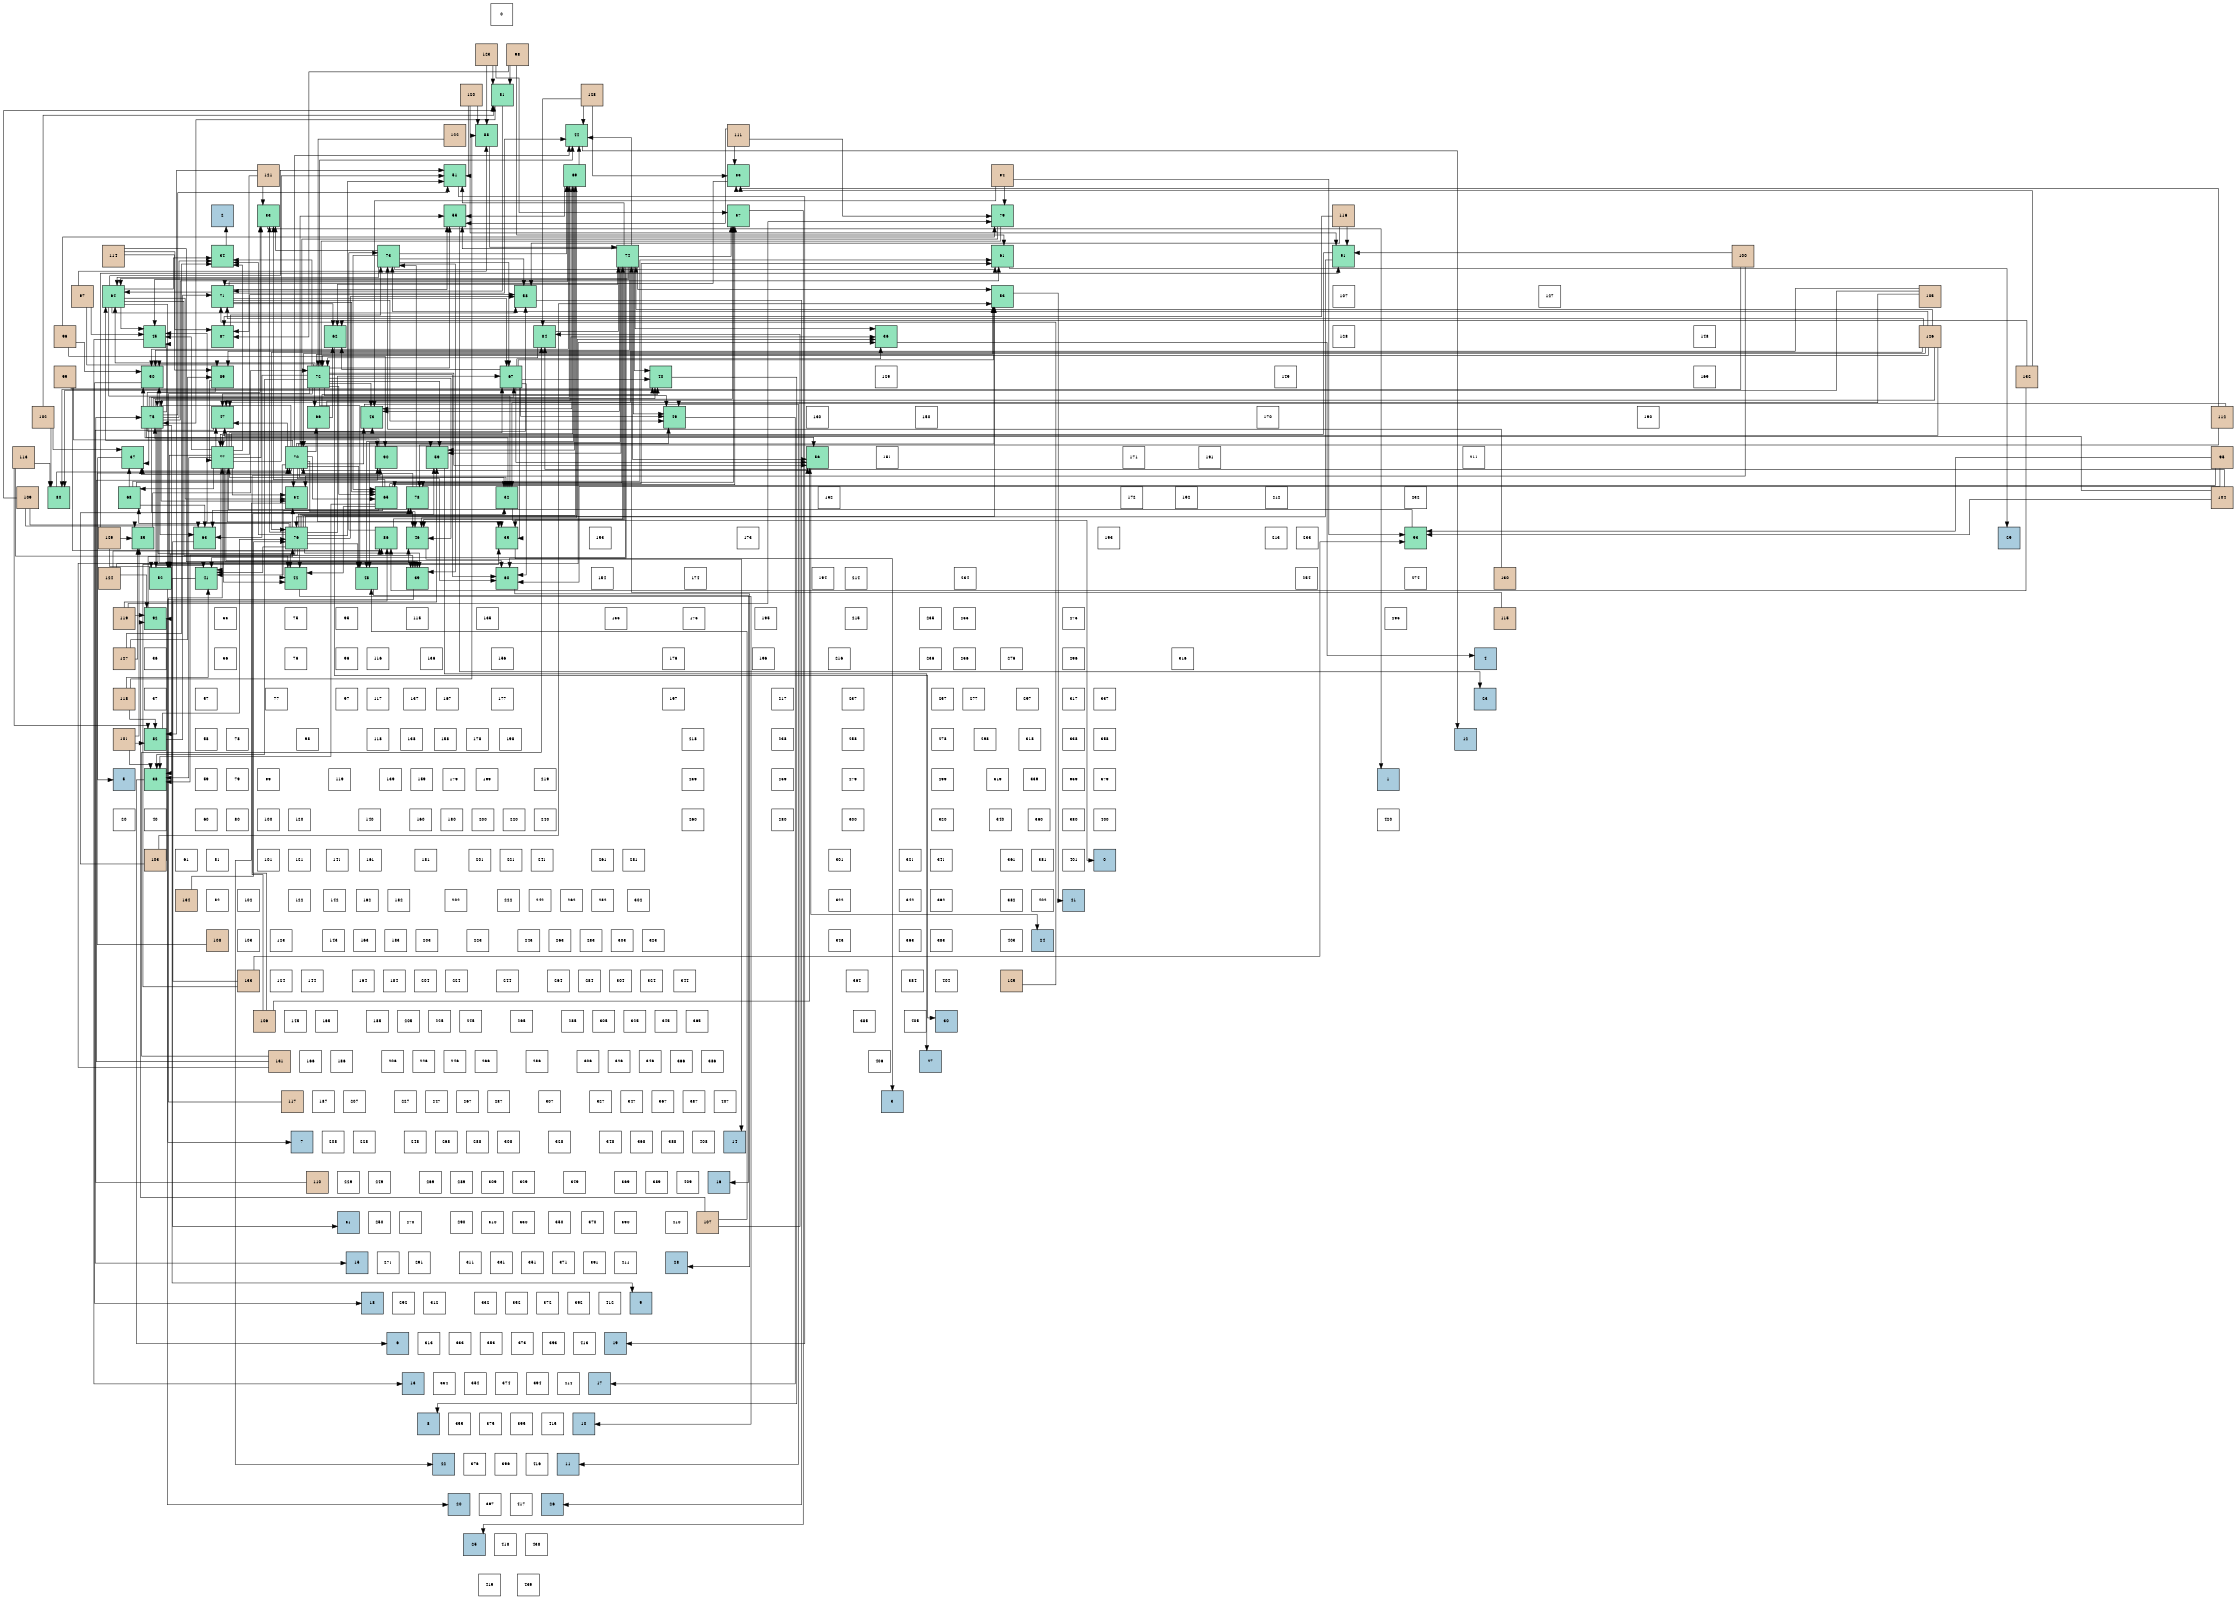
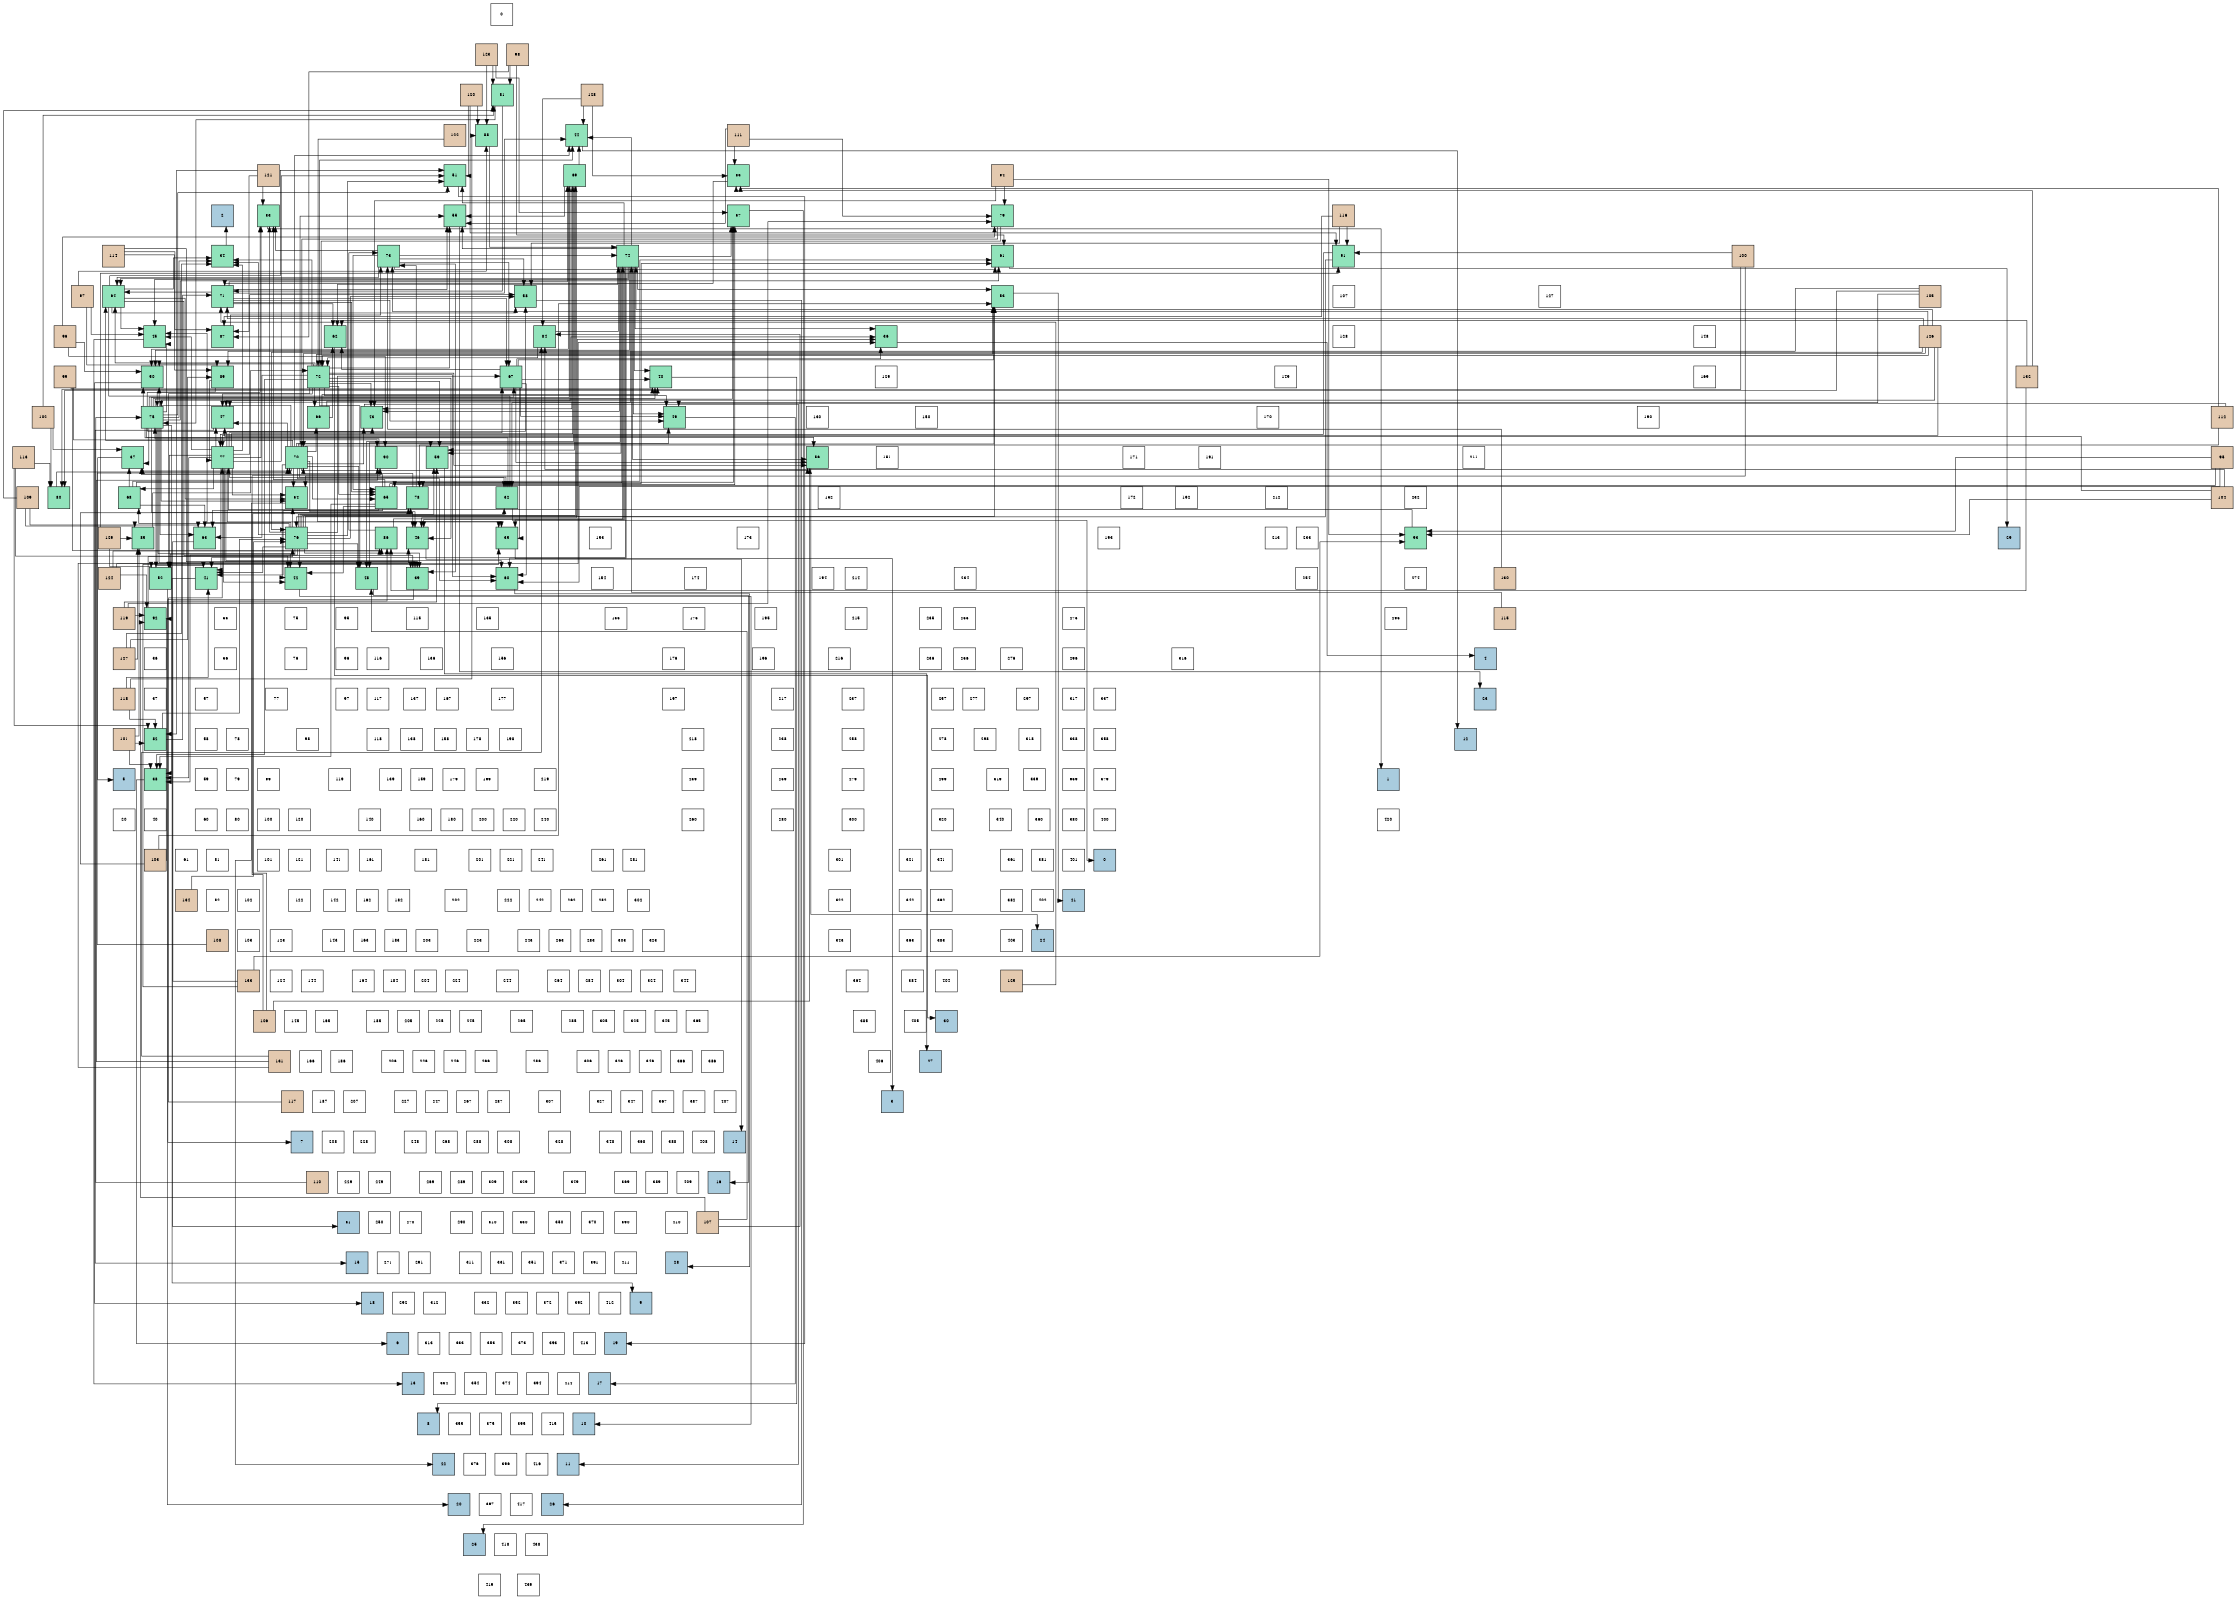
(514, 254) -> (511, 255)
(168, 336) -> none
